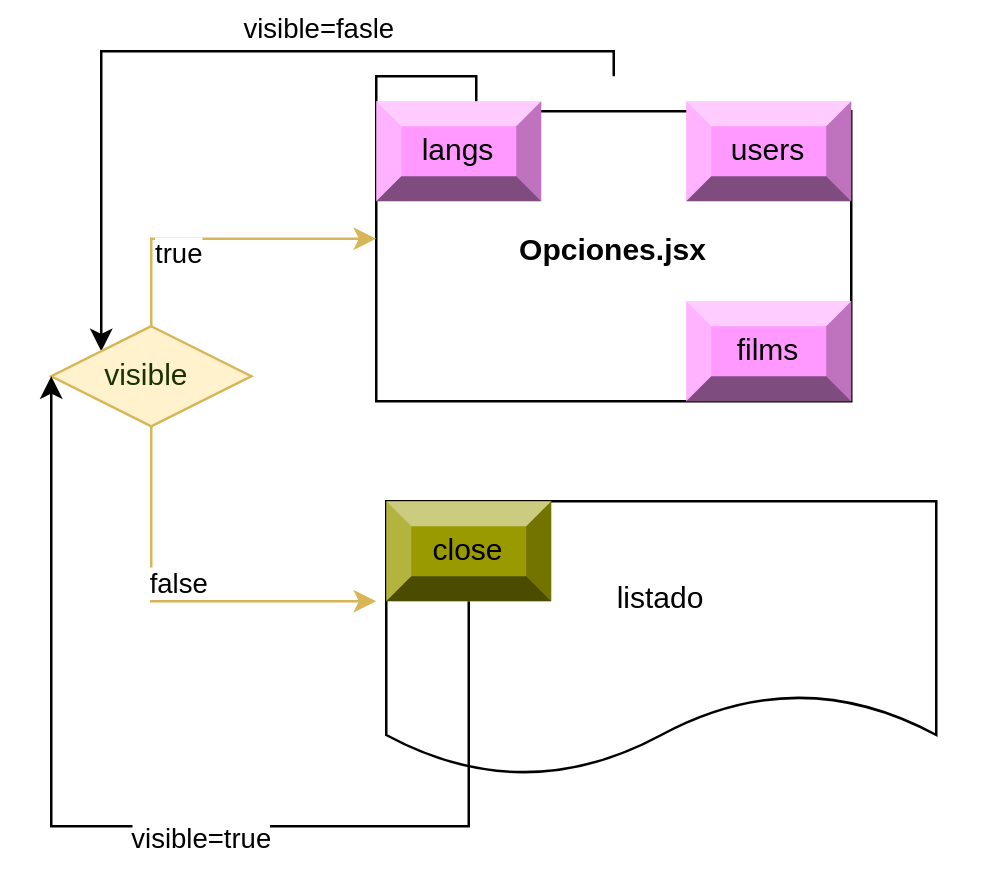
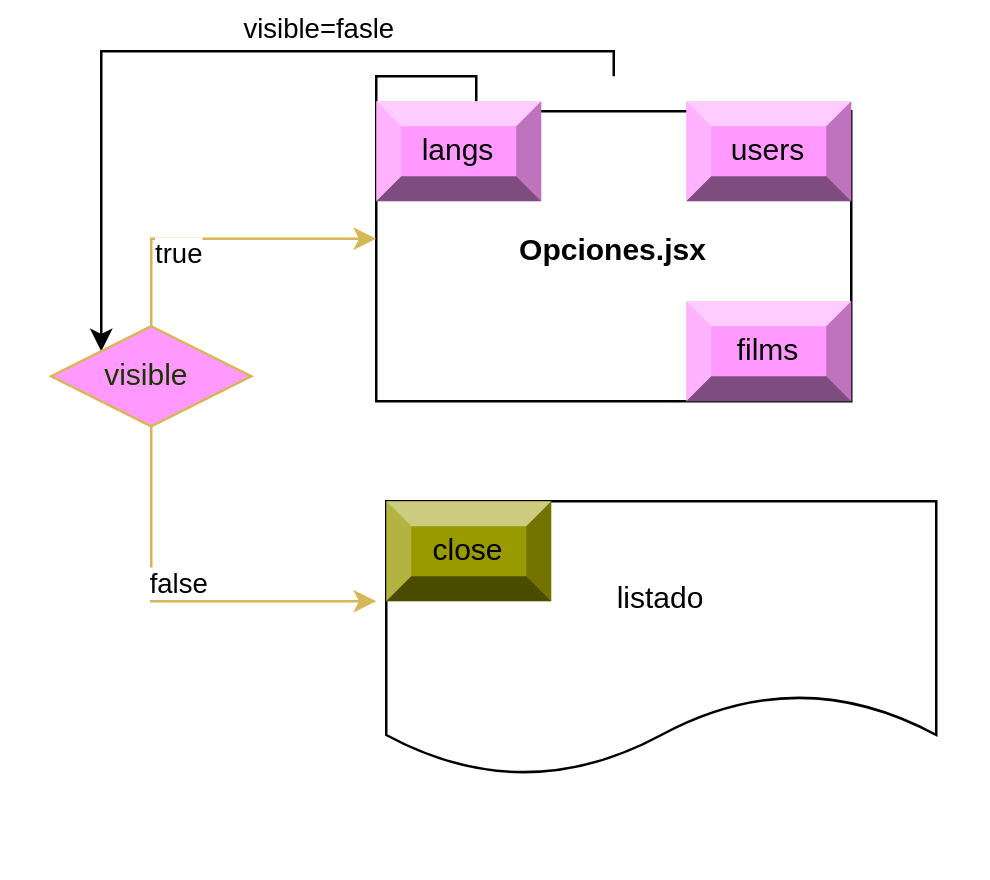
(151, 376) -> (151, 376)
(51, 650) -> none
